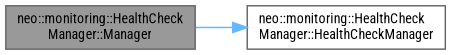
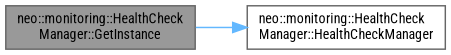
(100, 27) -> (100, 27)
